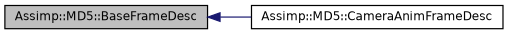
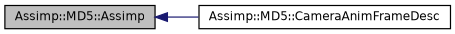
(106, 17) -> (80, 17)
